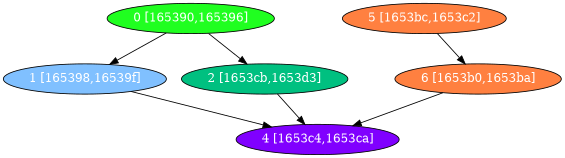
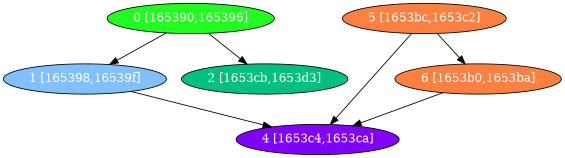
(288, 106) -> (374, 76)
